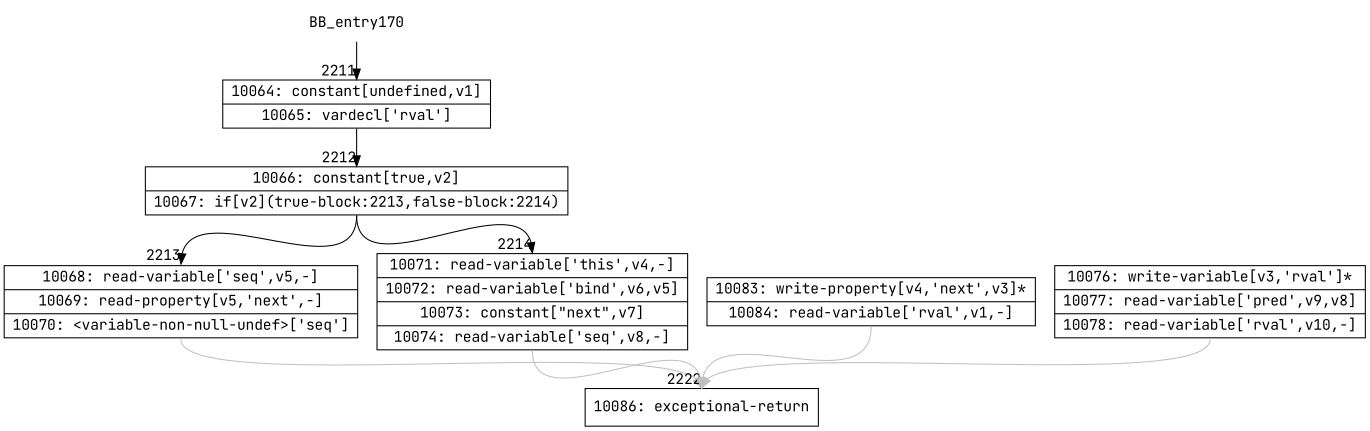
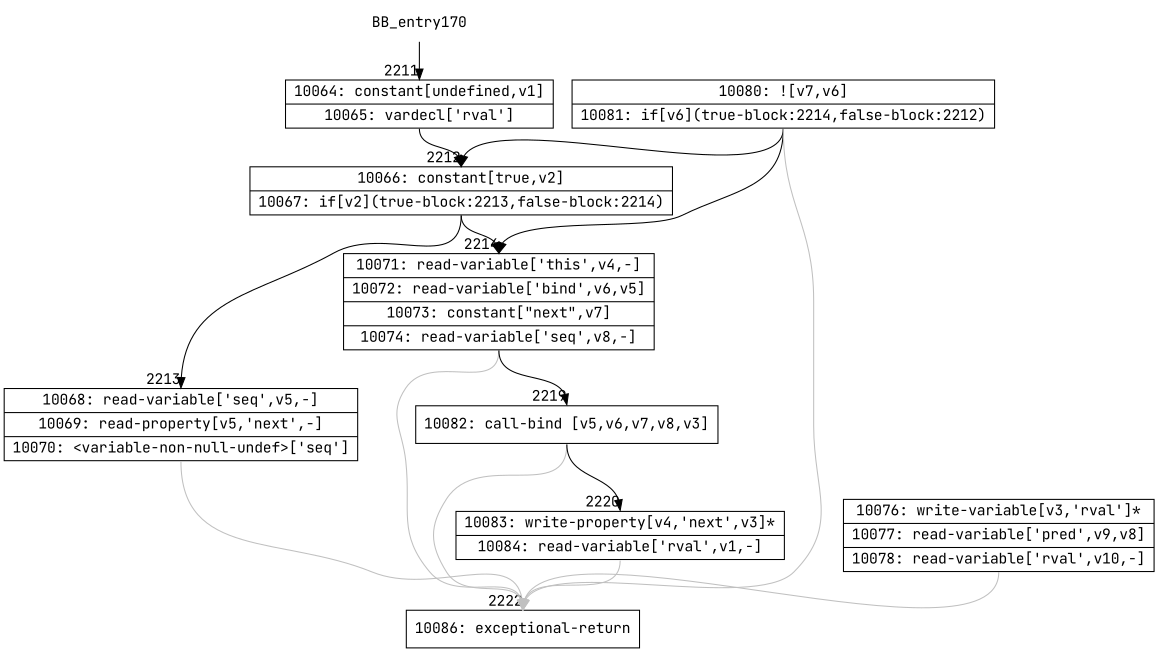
none -> (783, 104)
none -> (567, 425)
